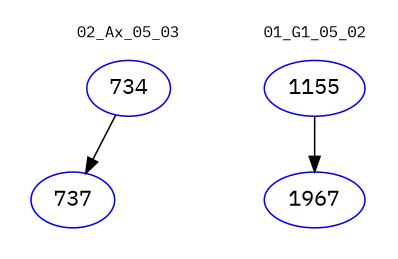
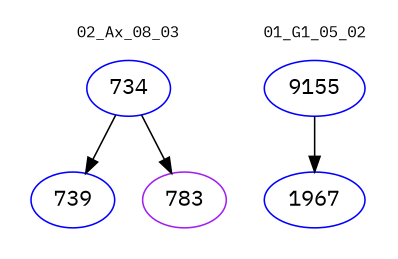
(129, 33) -> (129, 33)
(315, 88) -> (315, 88)
(73, 200) -> (73, 200)
none -> (184, 200)
